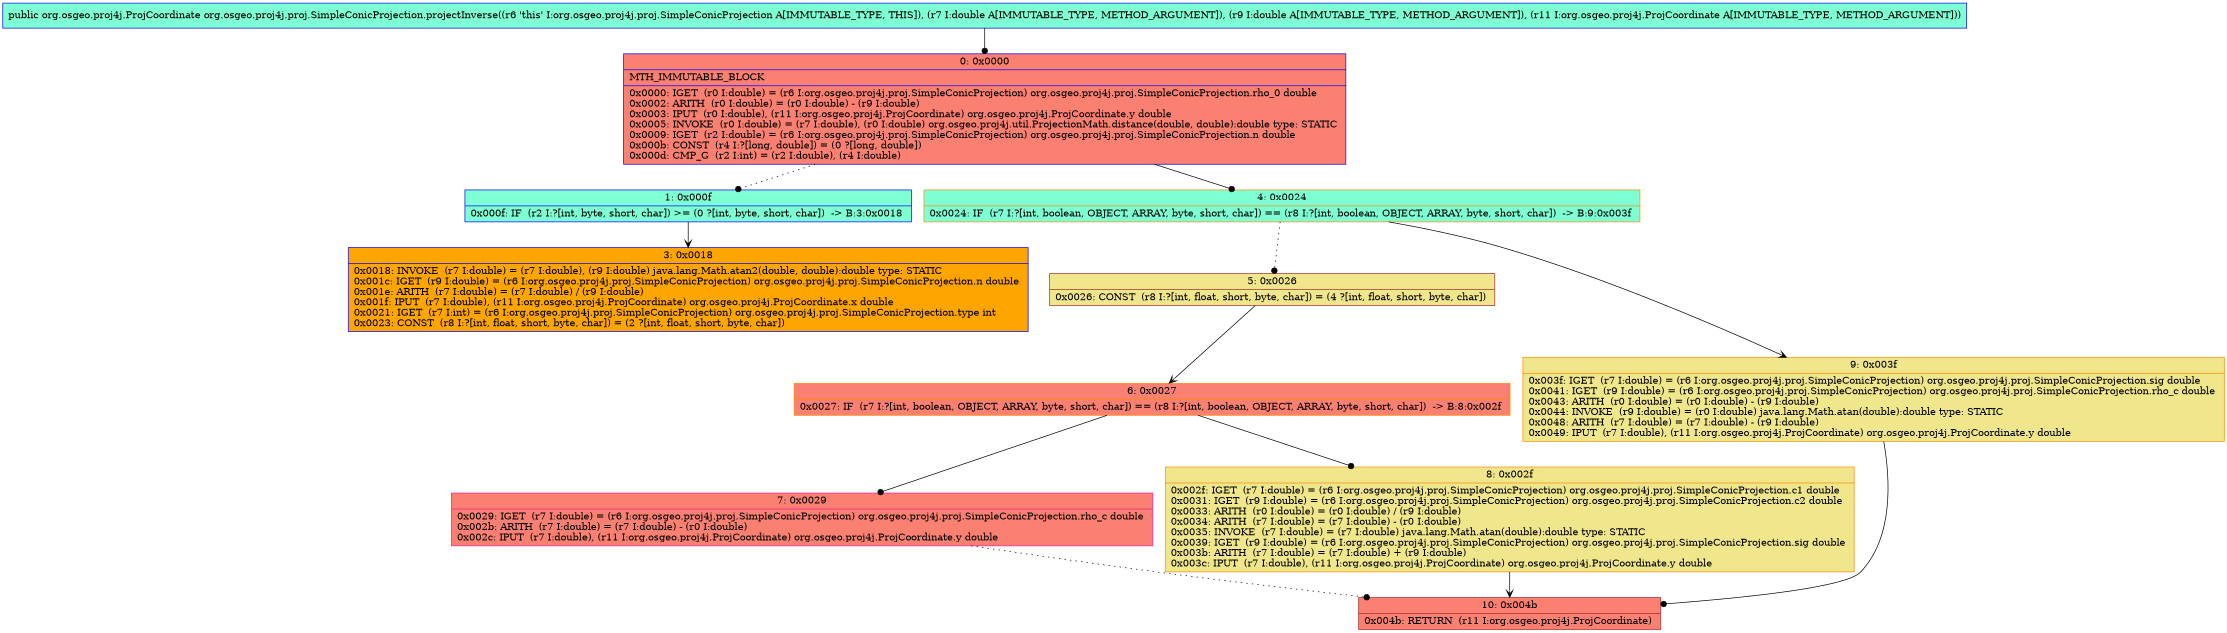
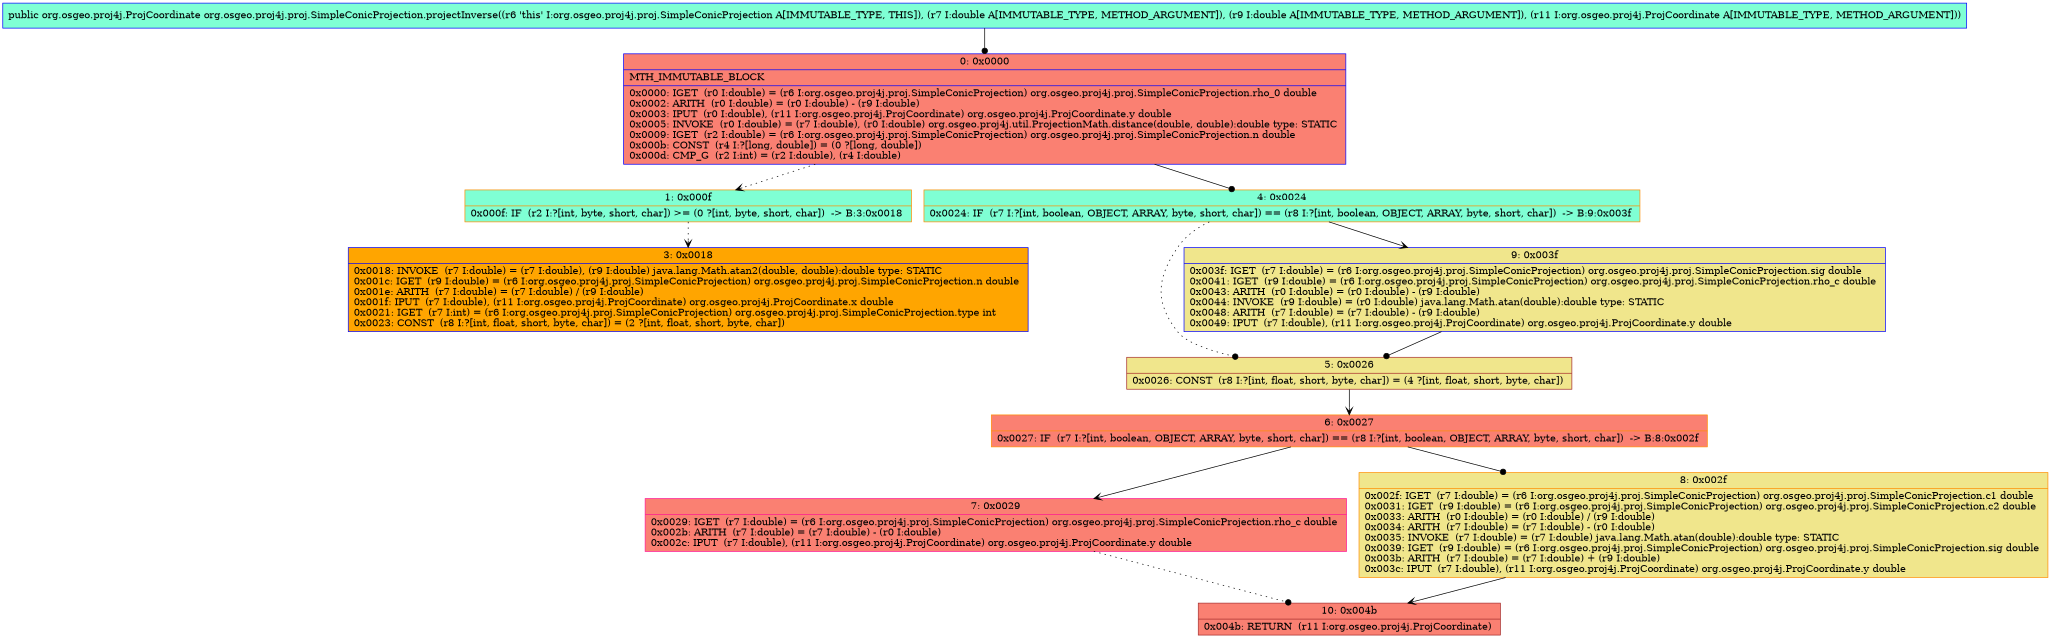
(778, 176) -> (779, 176)
(688, 206) -> (688, 206)
(688, 231) -> (688, 231)
(1874, 399) -> (1535, 290)
(995, 453) -> (1196, 472)
(1833, 583) -> (1415, 343)
